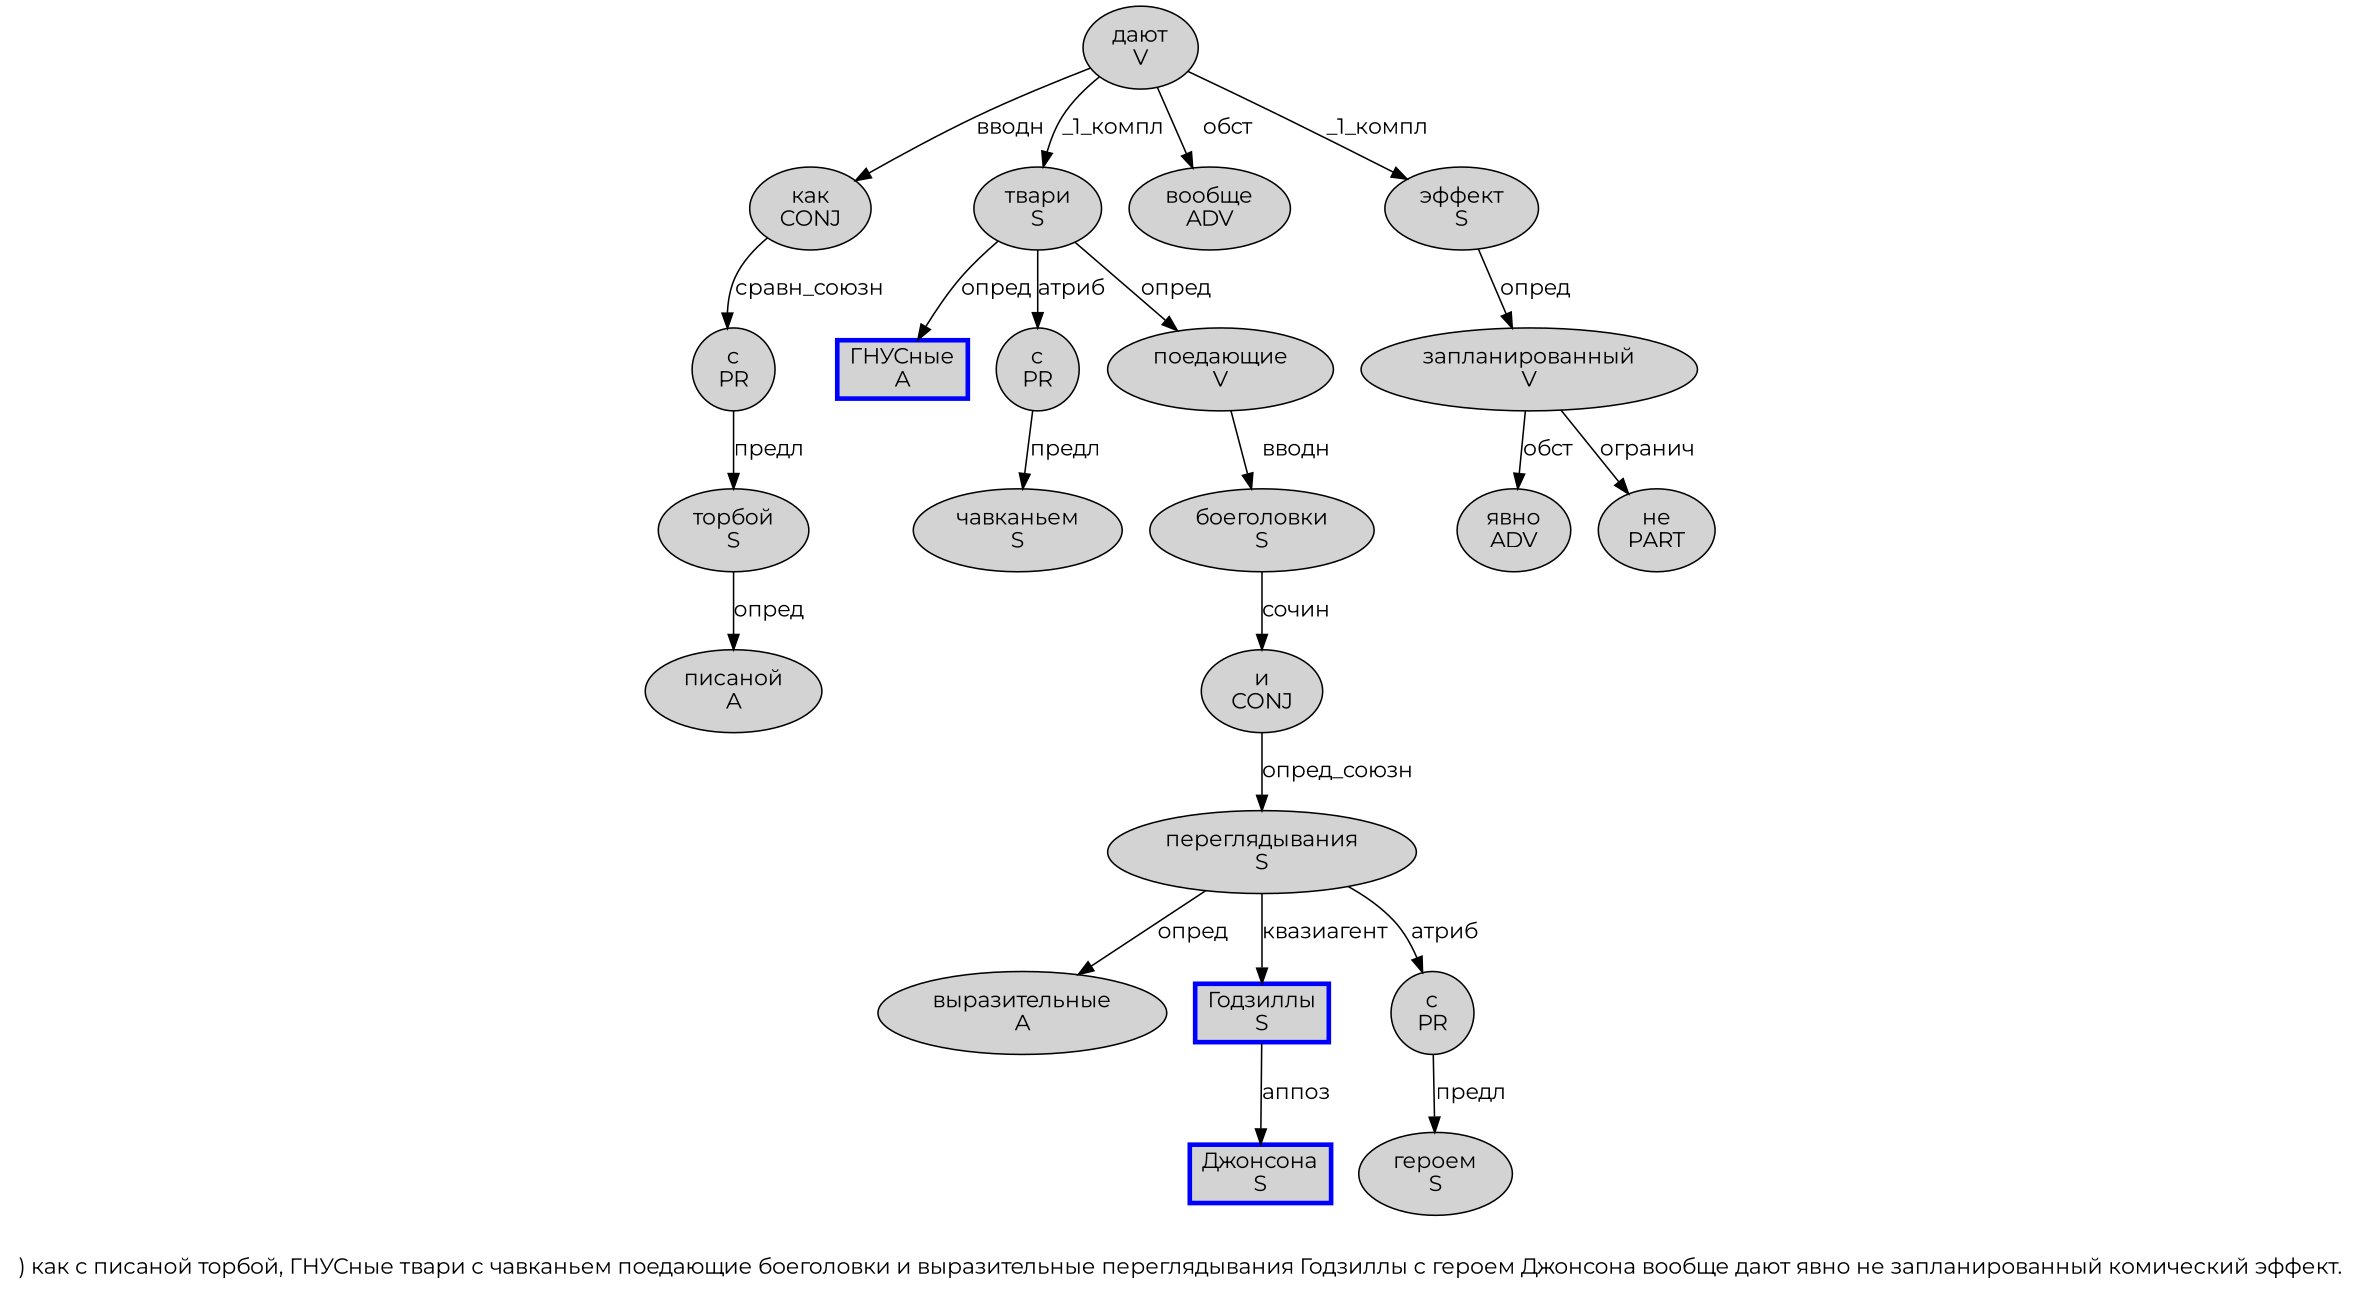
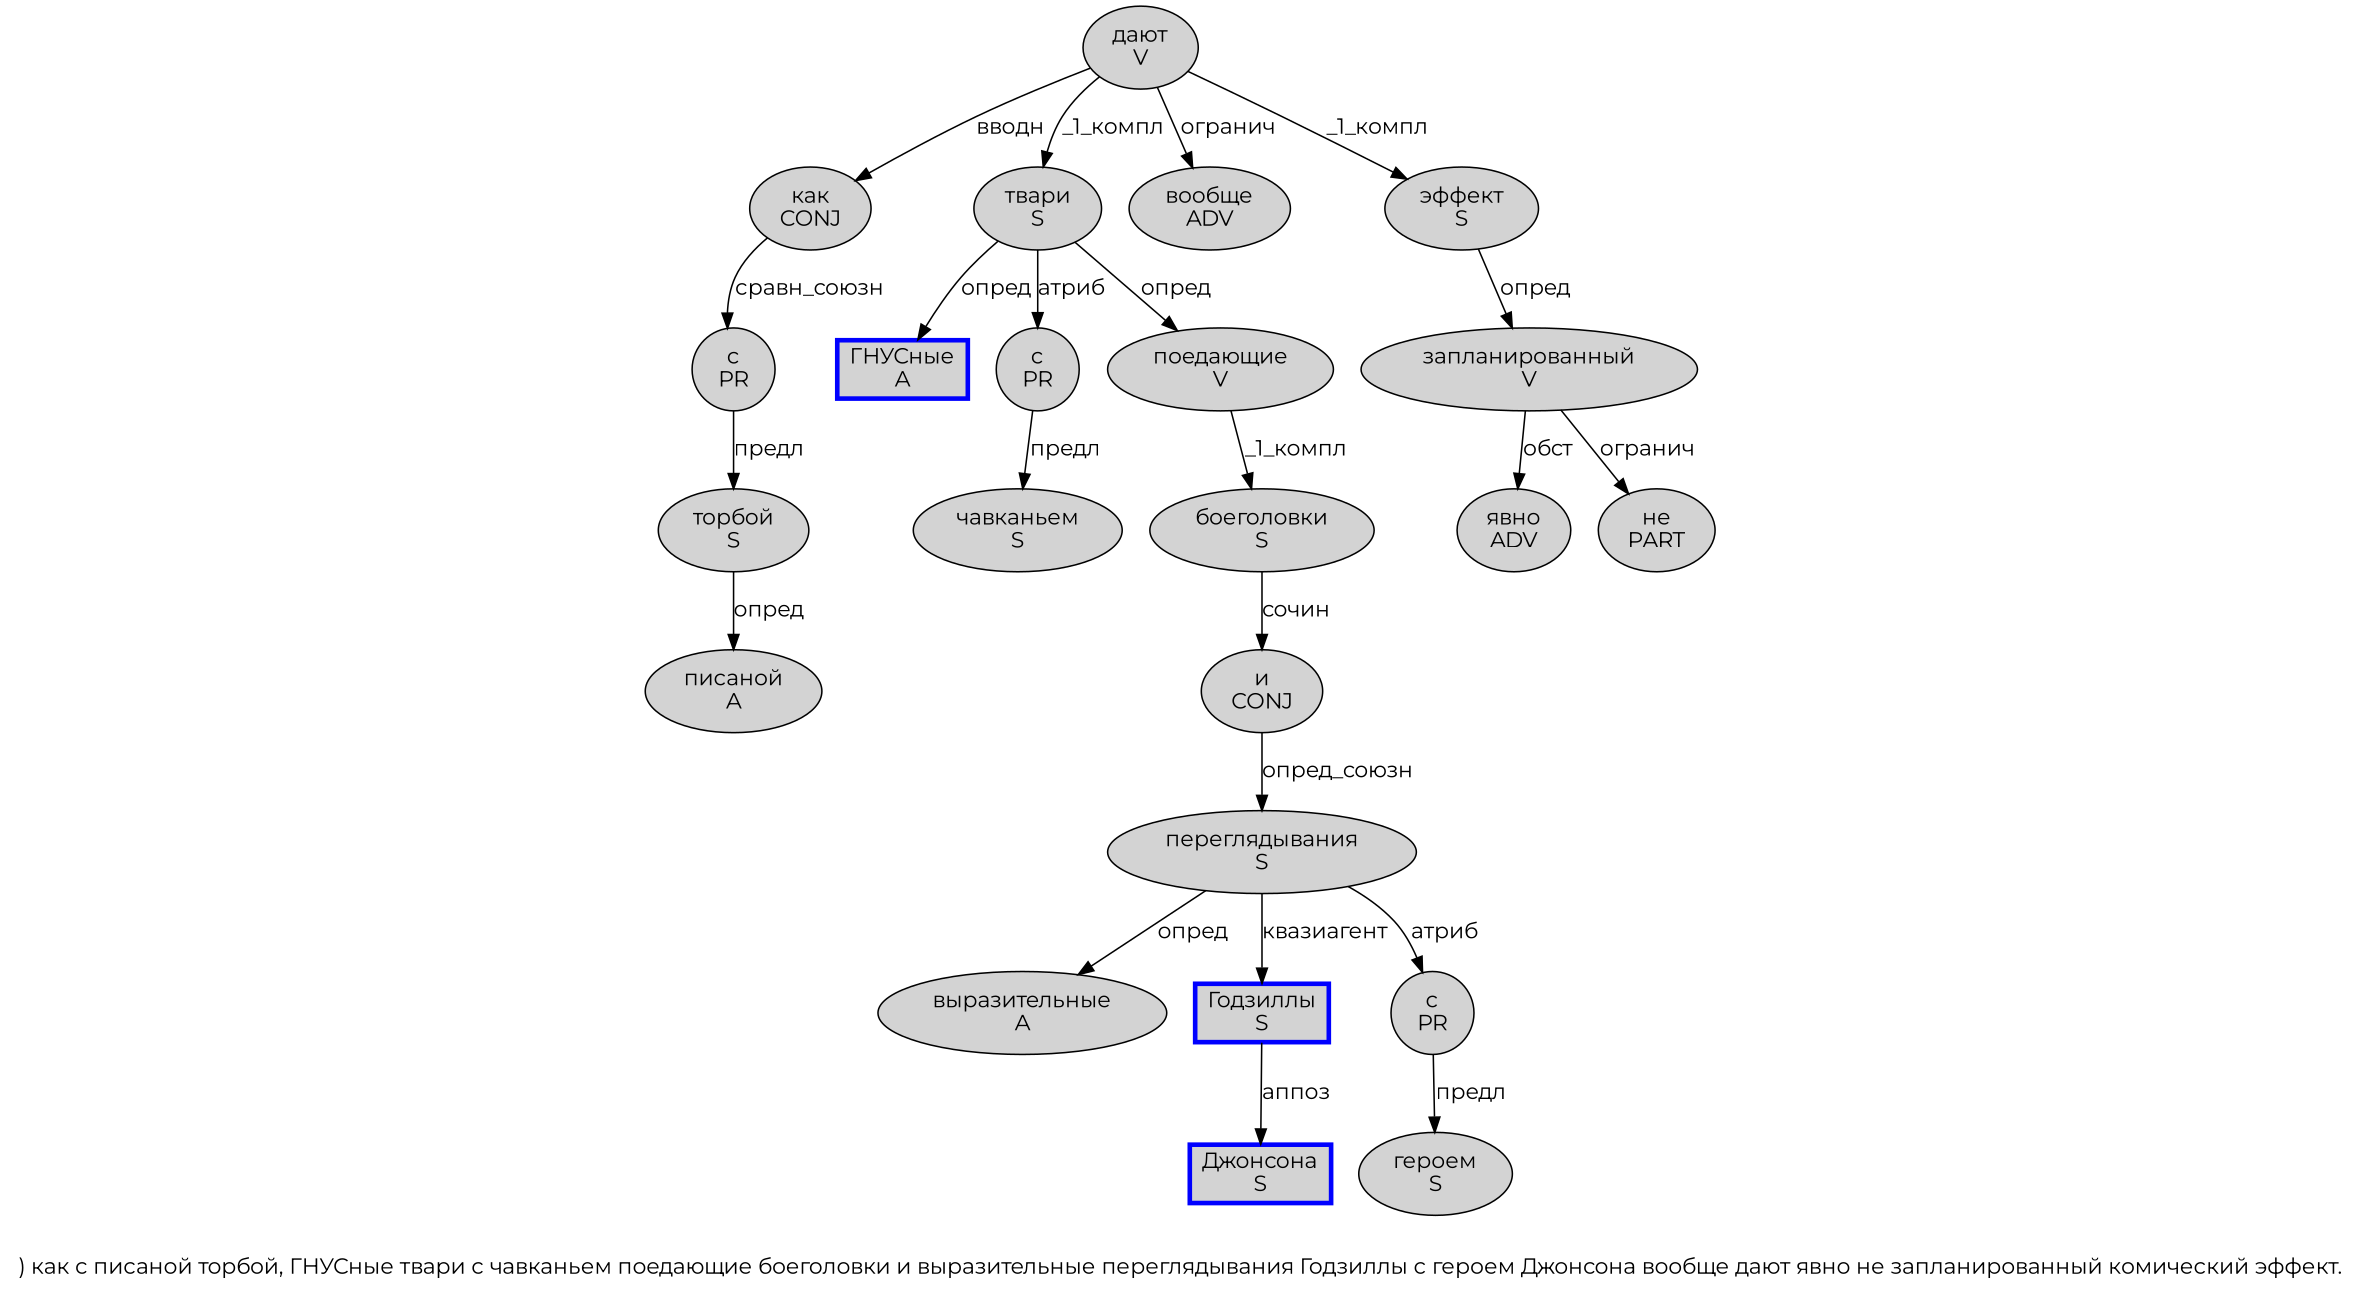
(1228, 128) -> (1228, 128)
(1297, 450) -> (1297, 450)
